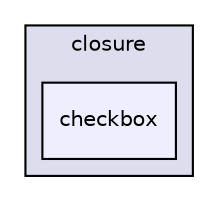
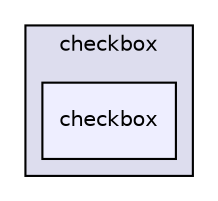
(109, 46) -> (109, 46)
